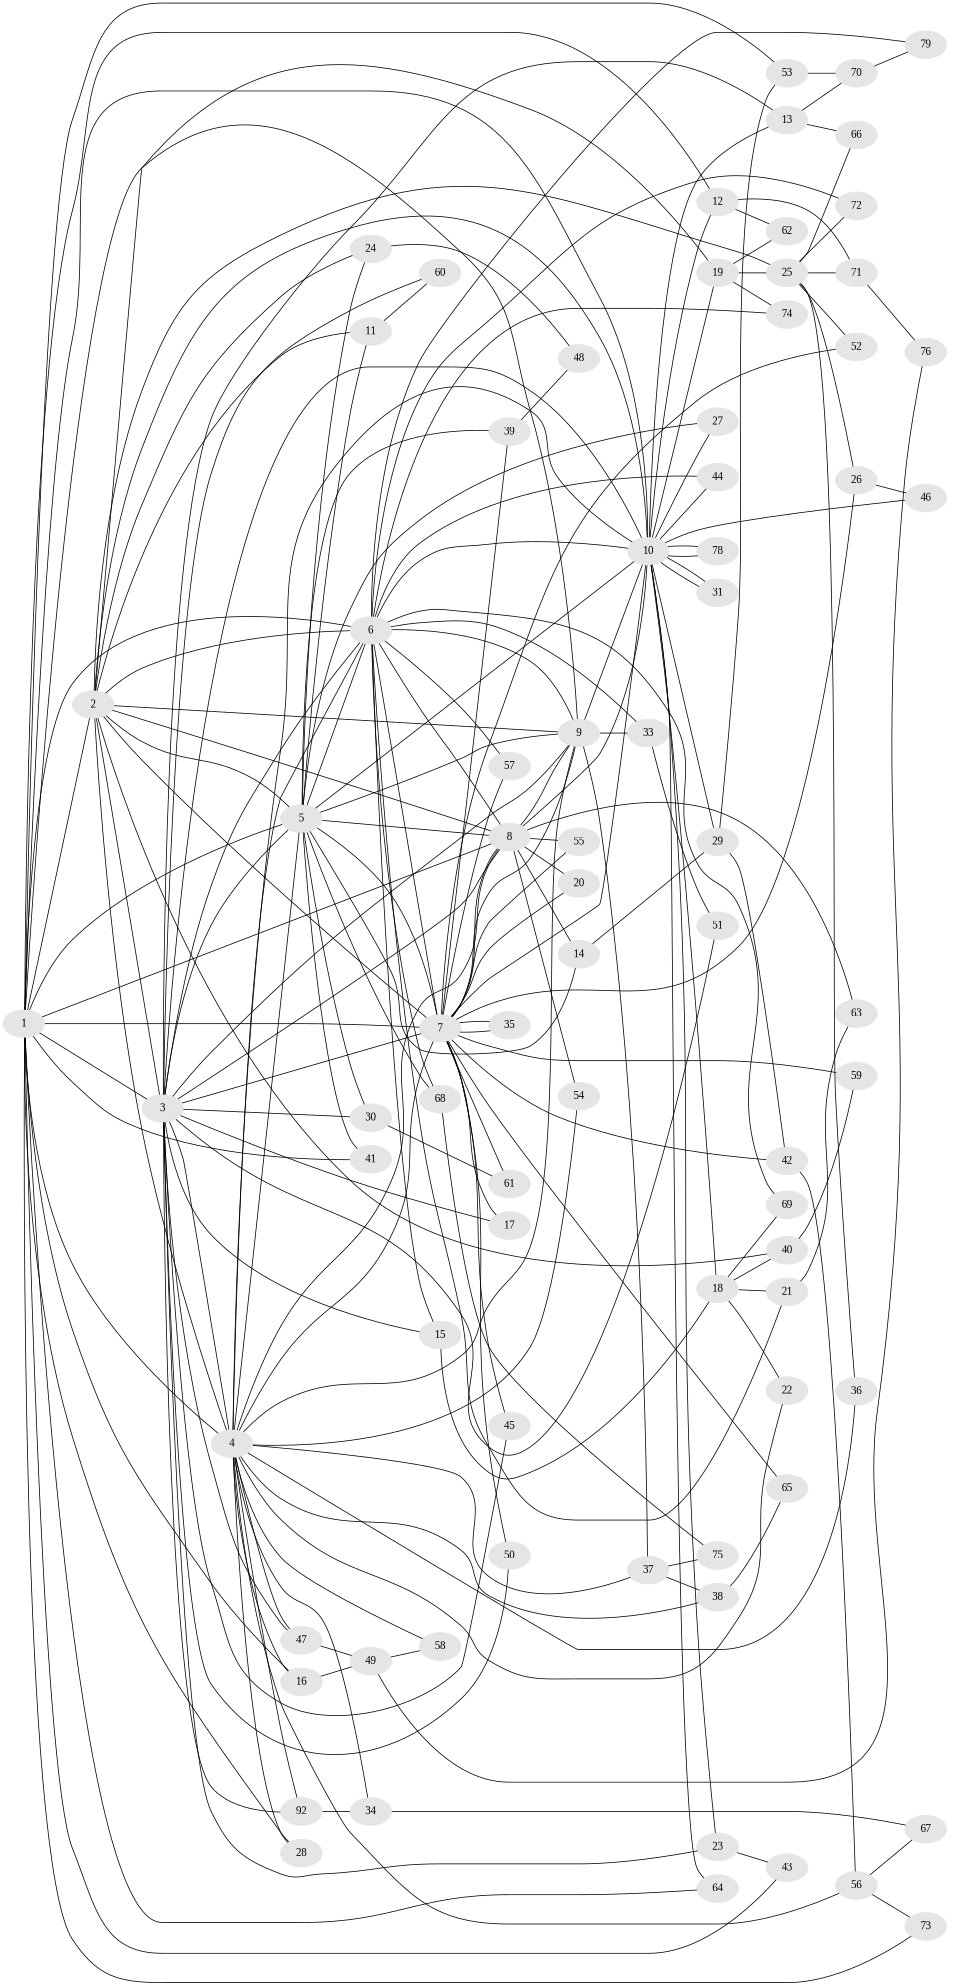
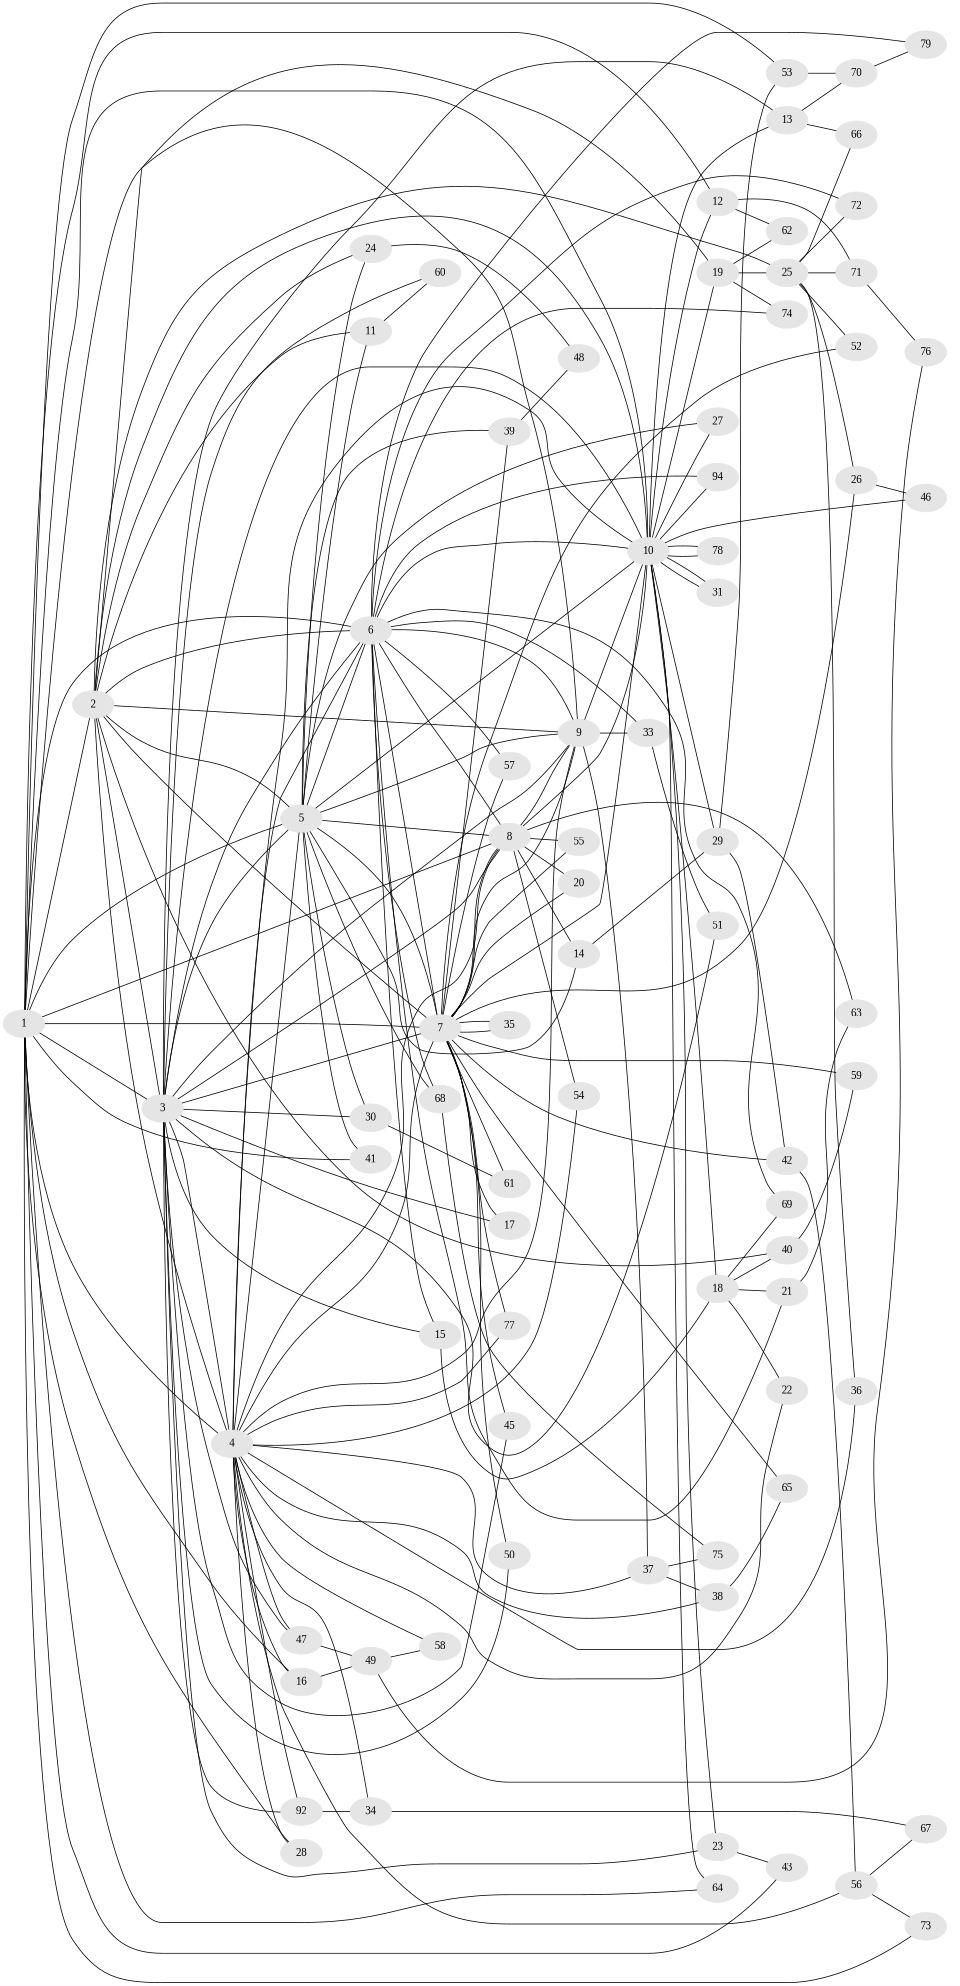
(718, 477) -> (718, 477)
(330, 779) -> none
none -> (510, 1326)
